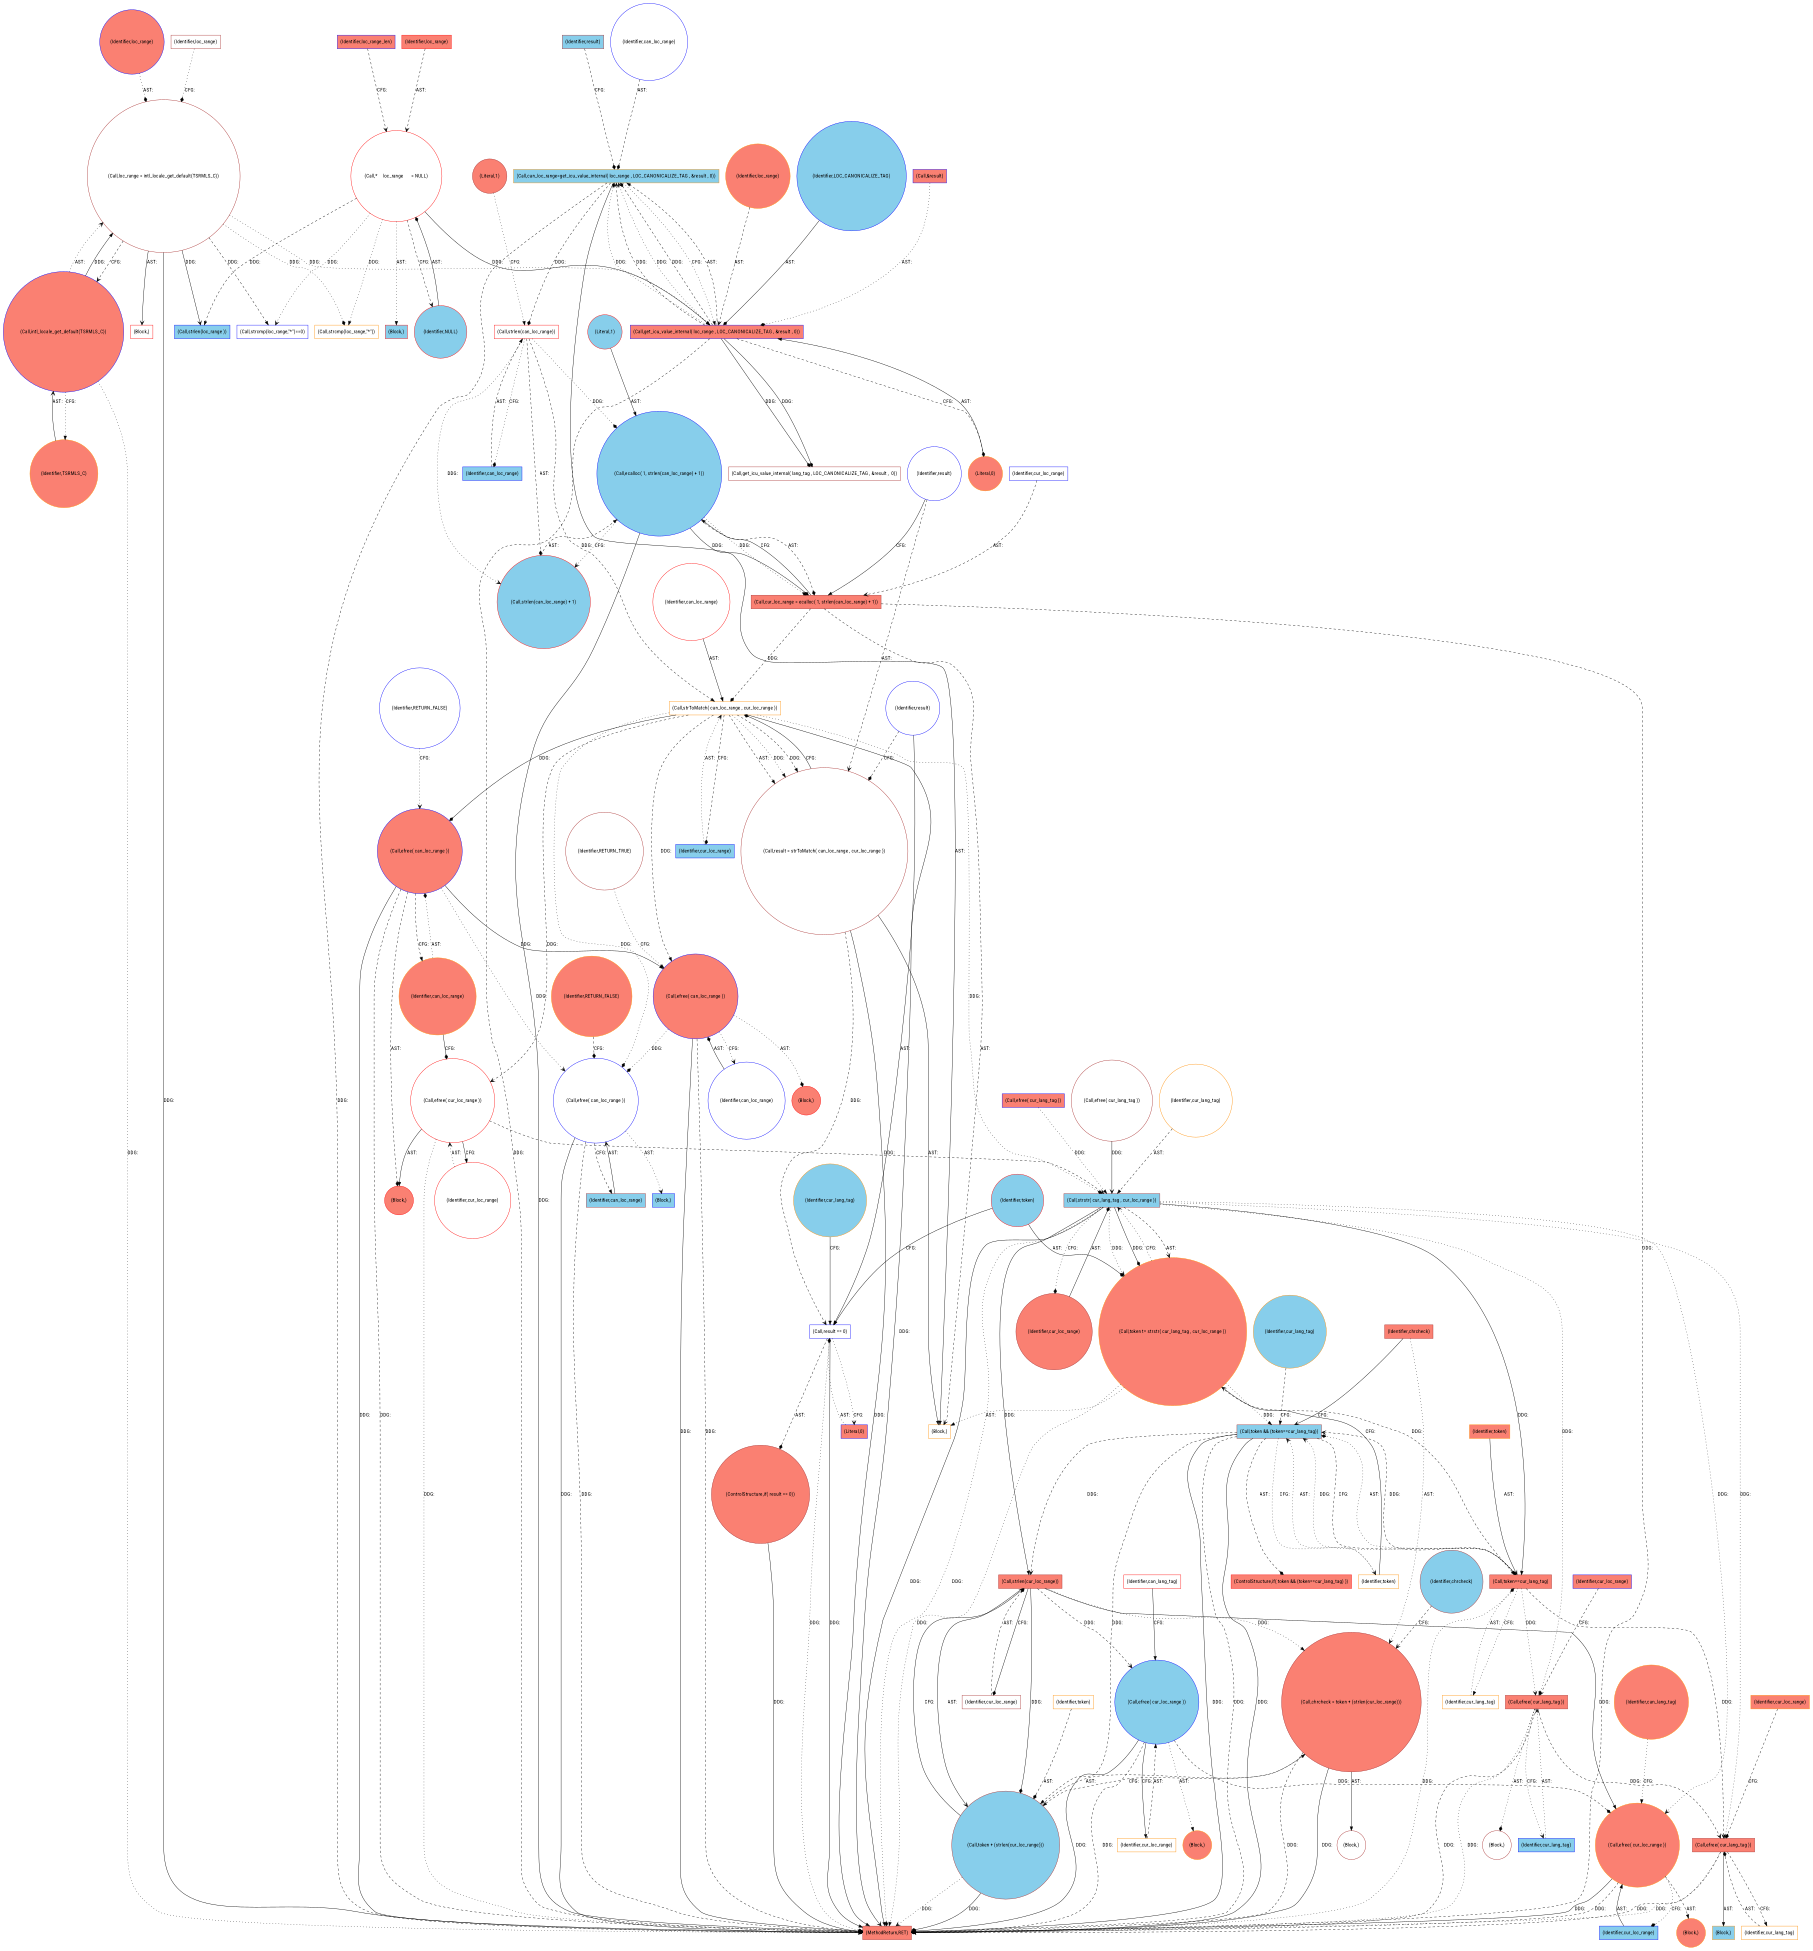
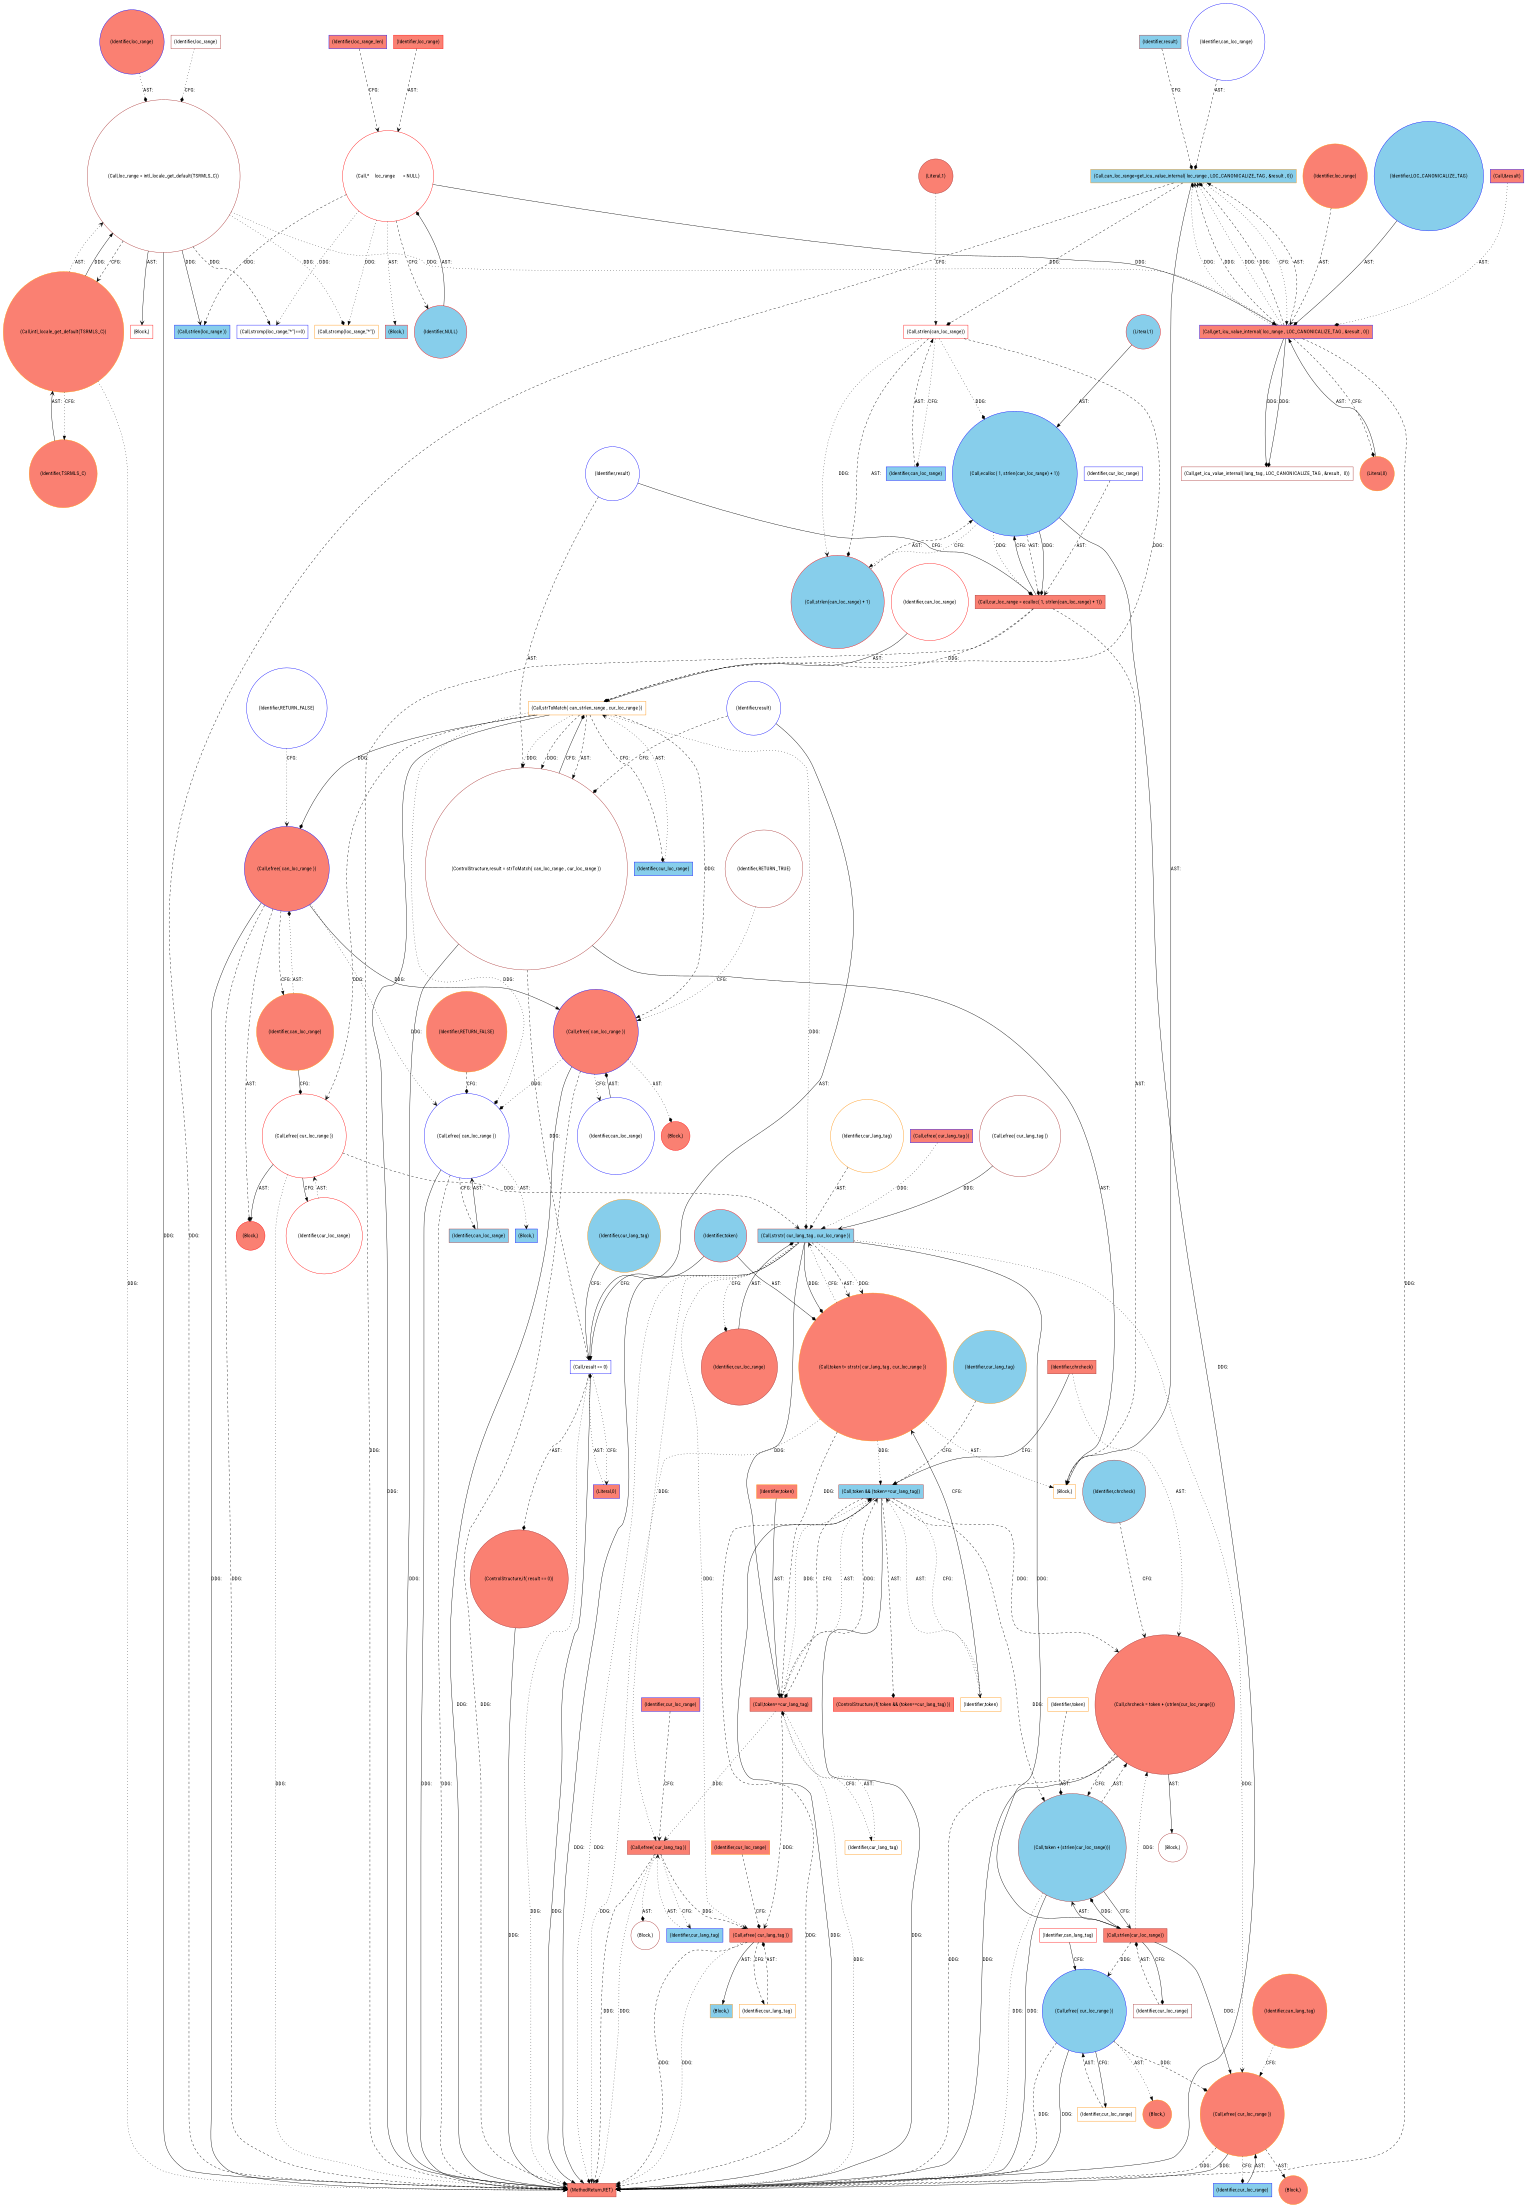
(64, 332) -> (64, 332)
(598, 542) -> (928, 553)
(725, 708) -> (587, 708)
(824, 851) -> (526, 869)
(1092, 1444) -> (1013, 1570)
